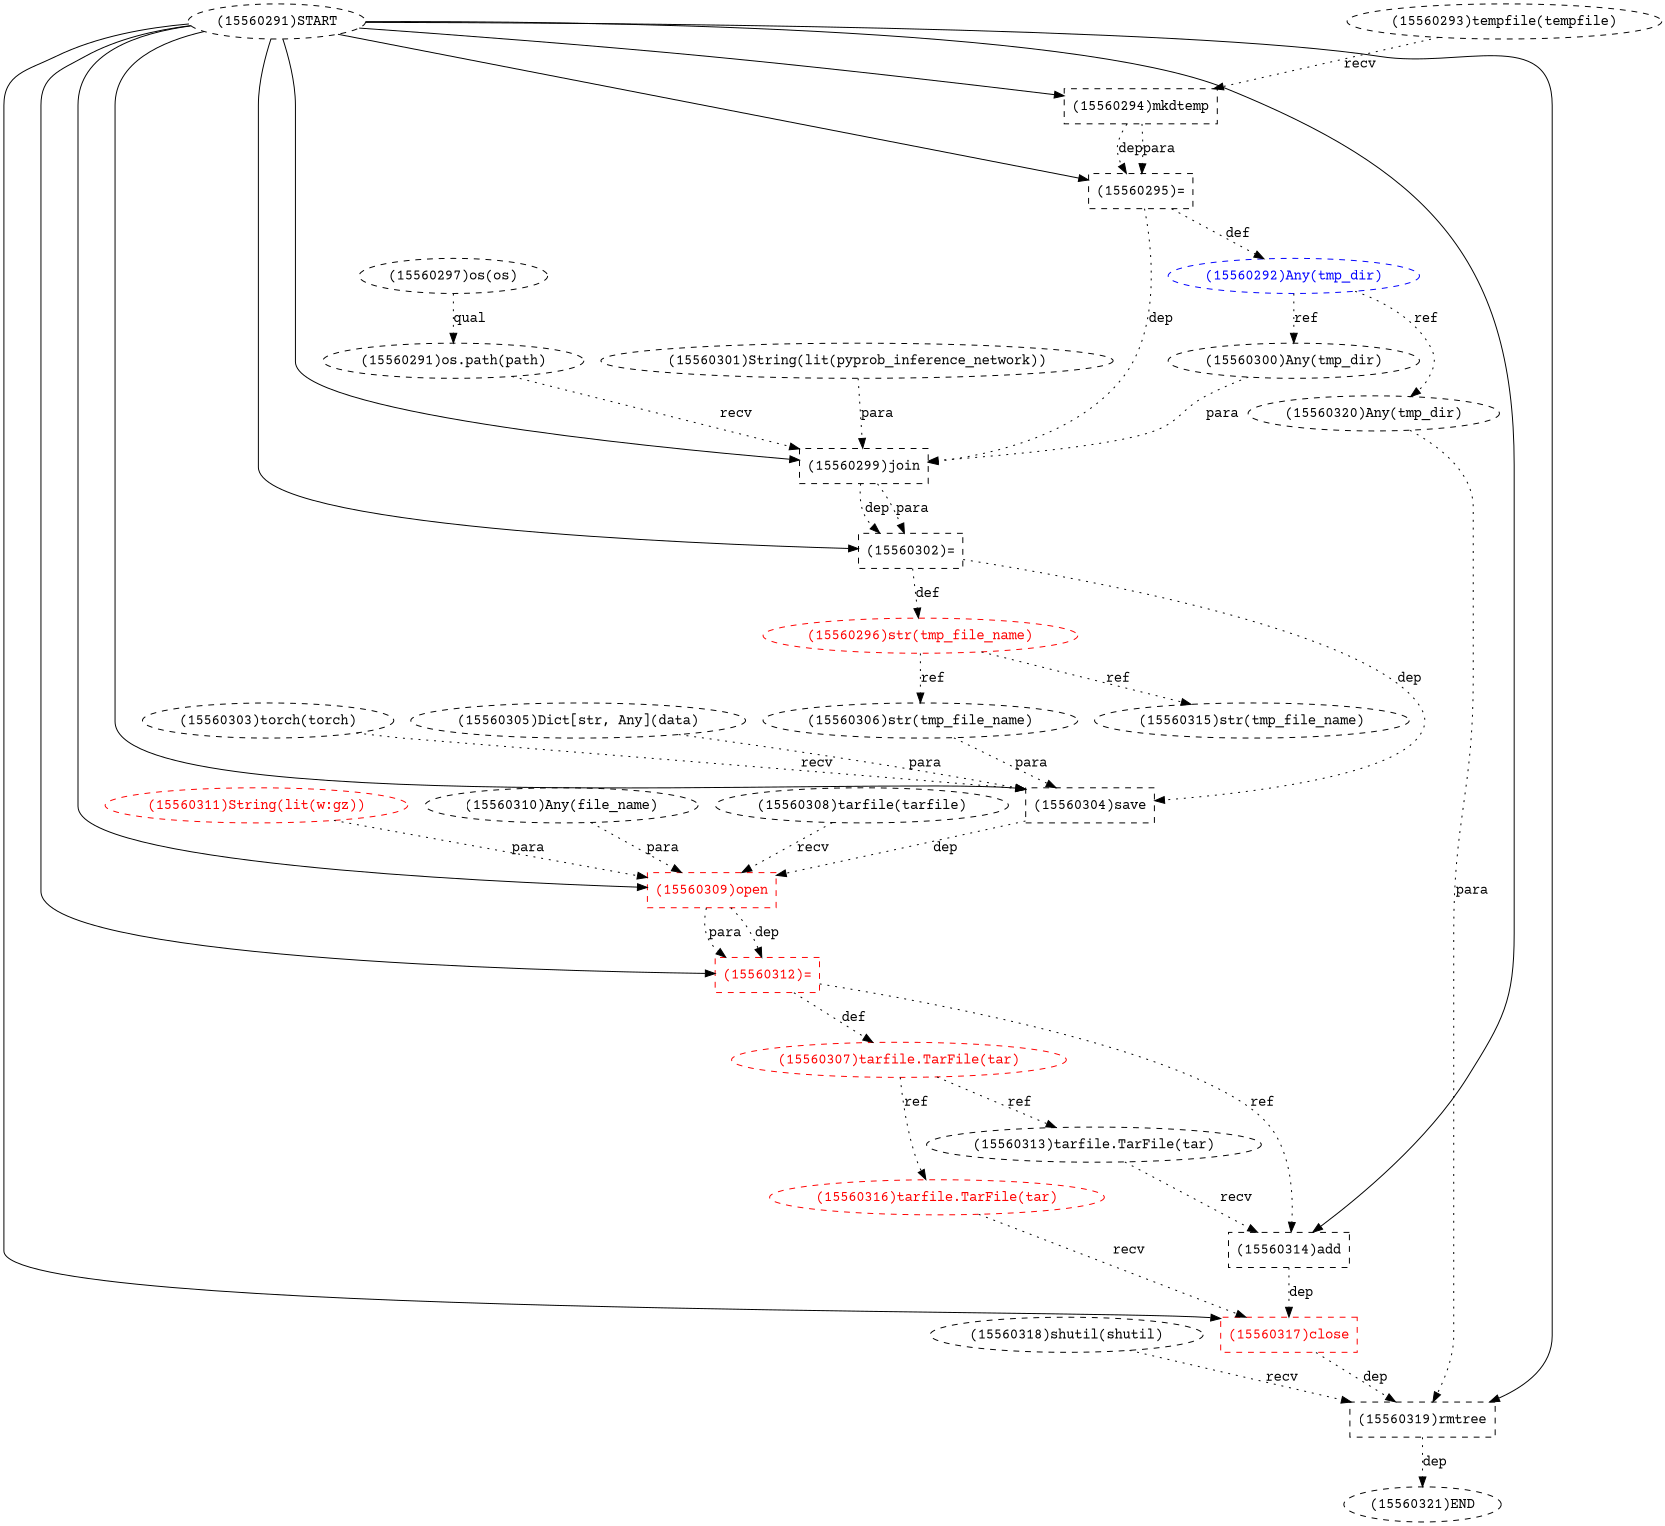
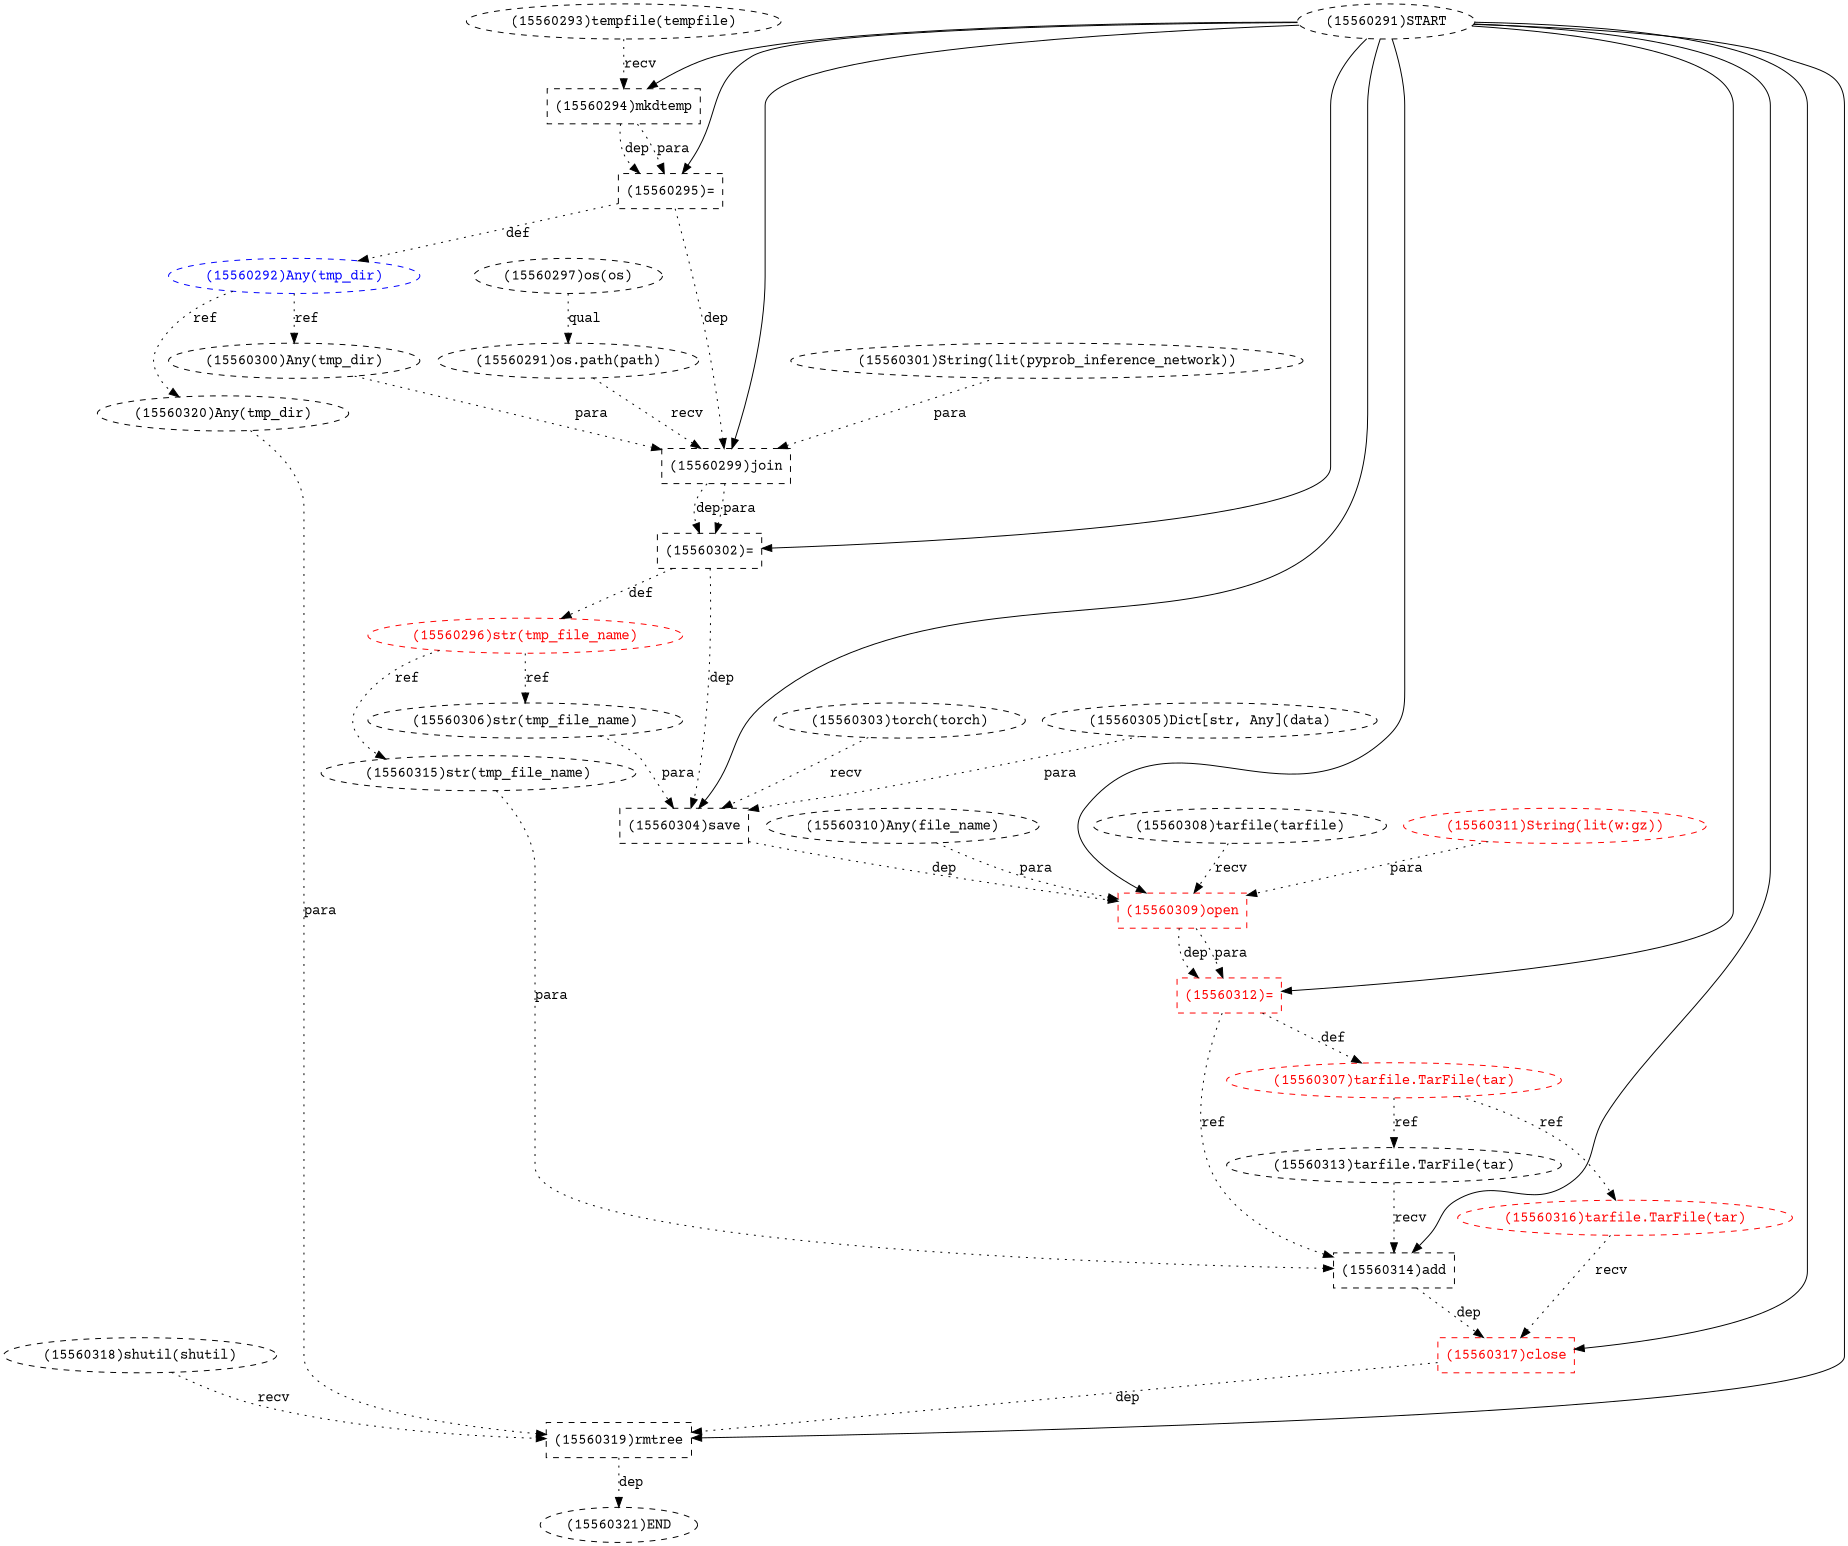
none -> (728, 1232)
